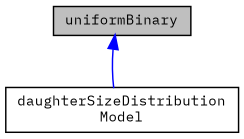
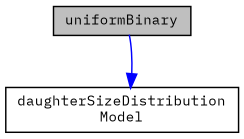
(112, 69) -> (132, 54)
